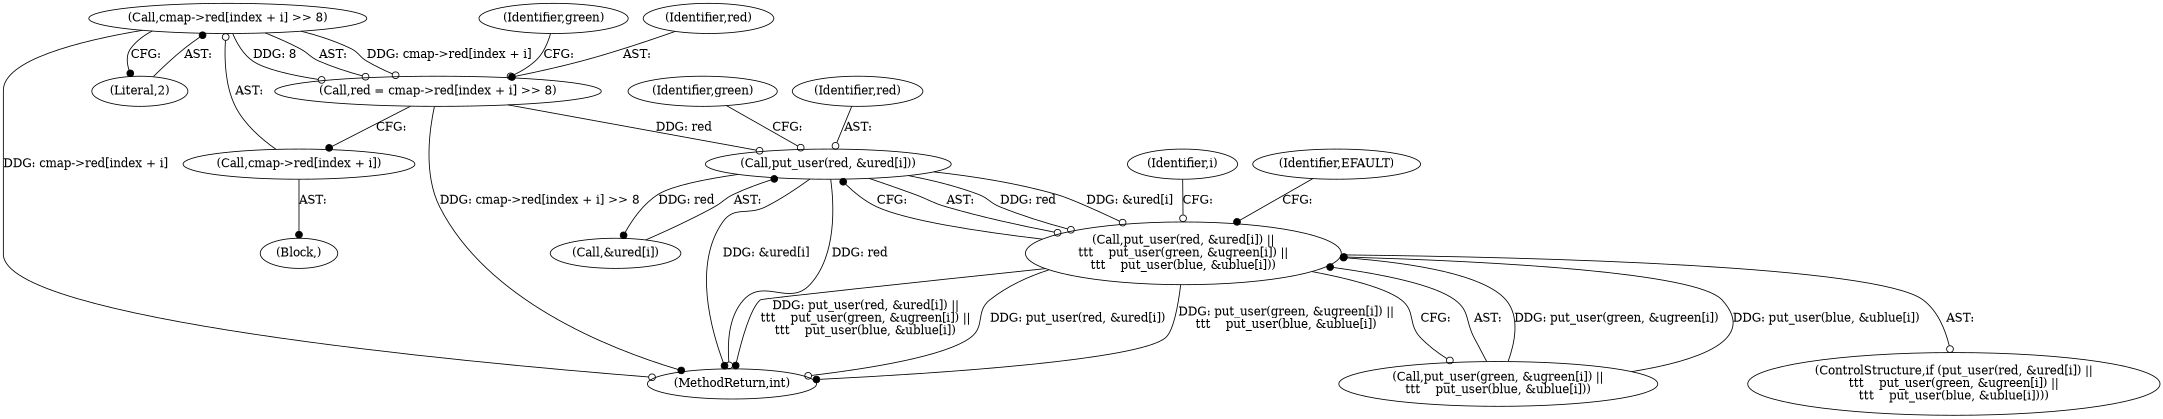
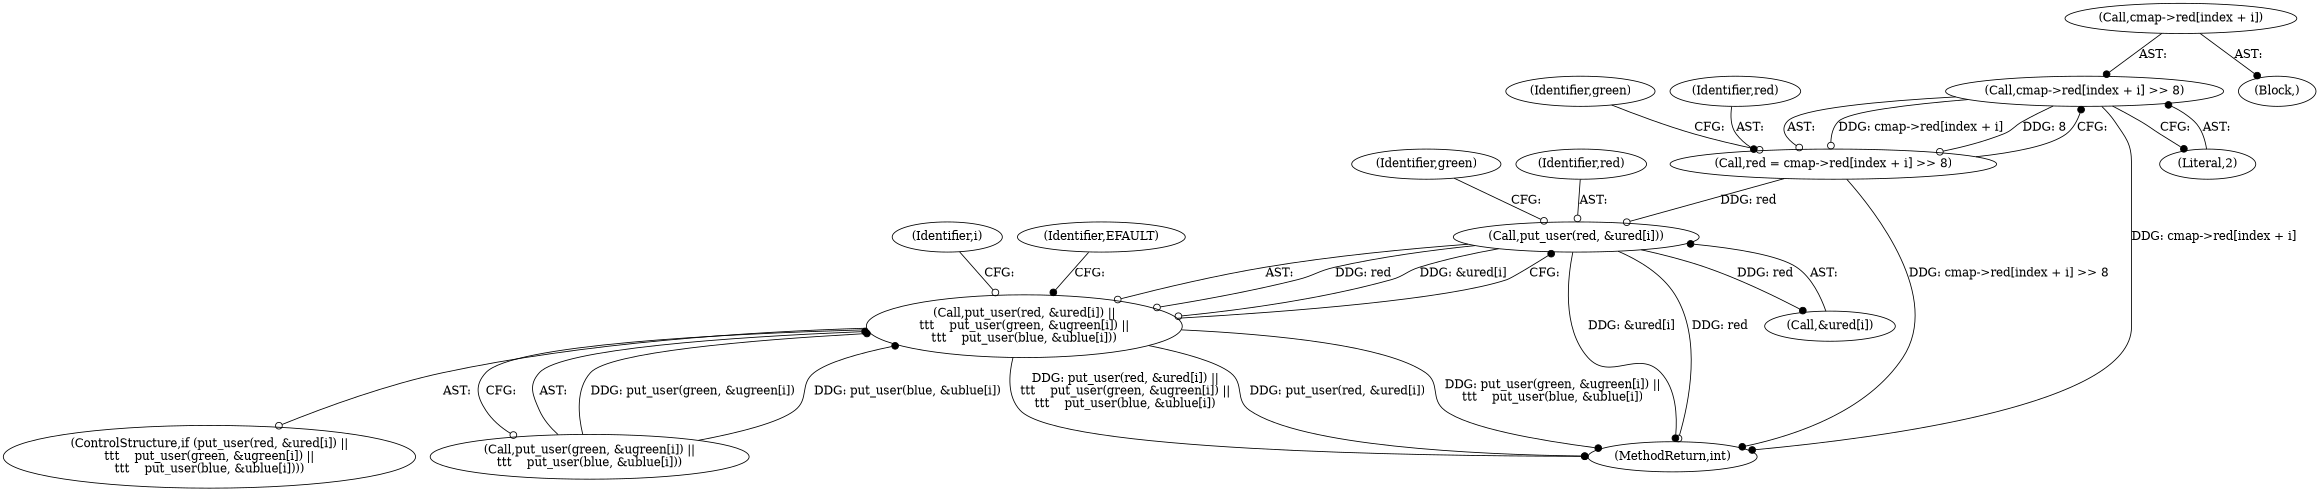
(234, 103) -> (2136, 53)
(371, 126) -> (2035, 147)
(159, 318) -> (2069, 387)
